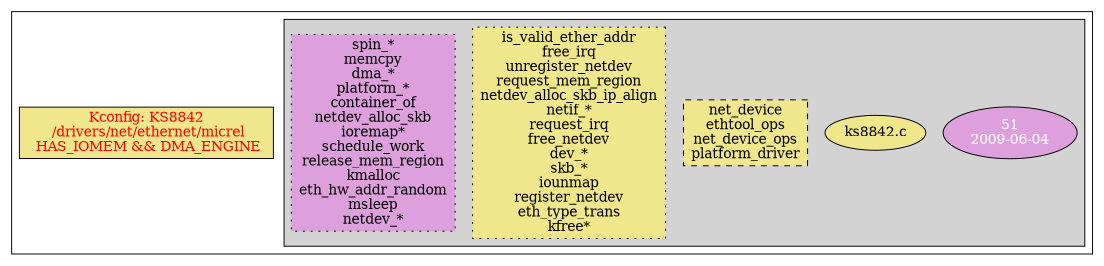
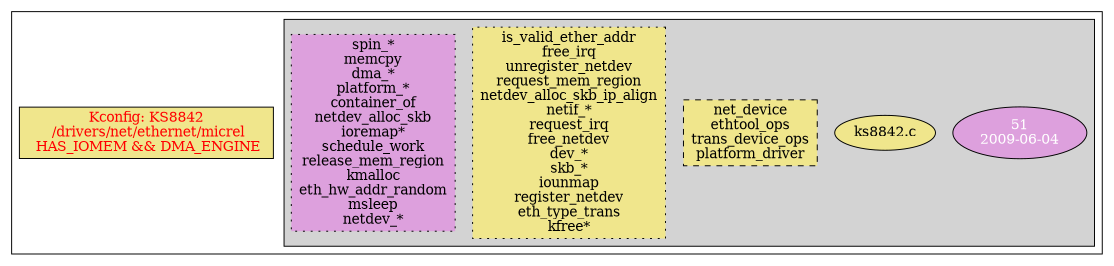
(746, 133) -> (750, 133)
